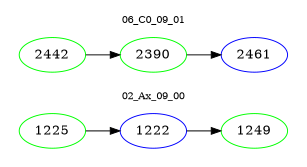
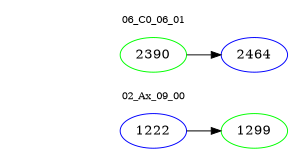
(153, 21) -> (153, 21)
(52, 55) -> none
(254, 55) -> (254, 55)
(52, 131) -> none
(254, 131) -> (254, 131)
